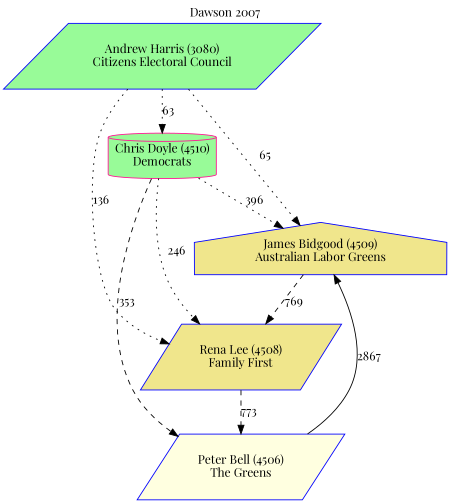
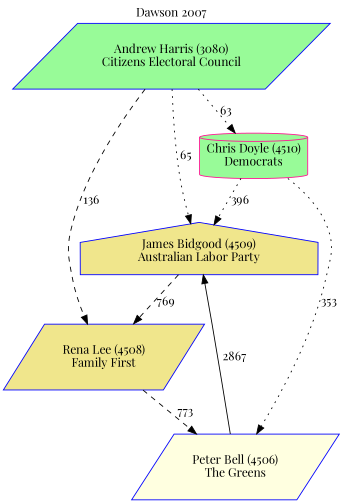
(93, 225) -> (82, 196)
(321, 251) -> (199, 251)
(159, 253) -> none
(118, 297) -> (320, 301)
